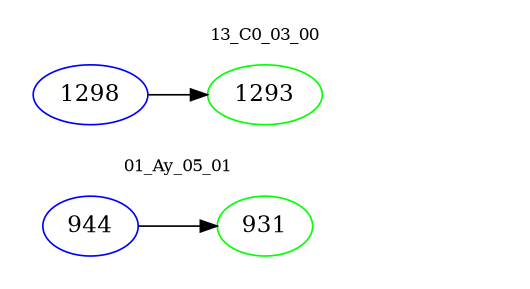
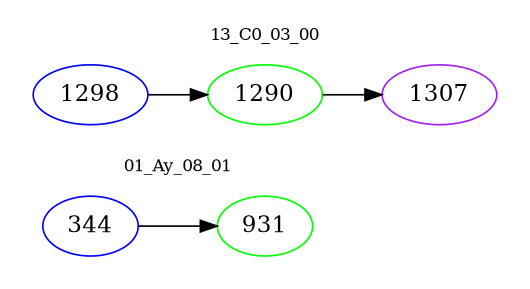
(265, 95) -> (265, 95)
none -> (439, 95)
(178, 167) -> (178, 167)
(91, 226) -> (91, 226)
